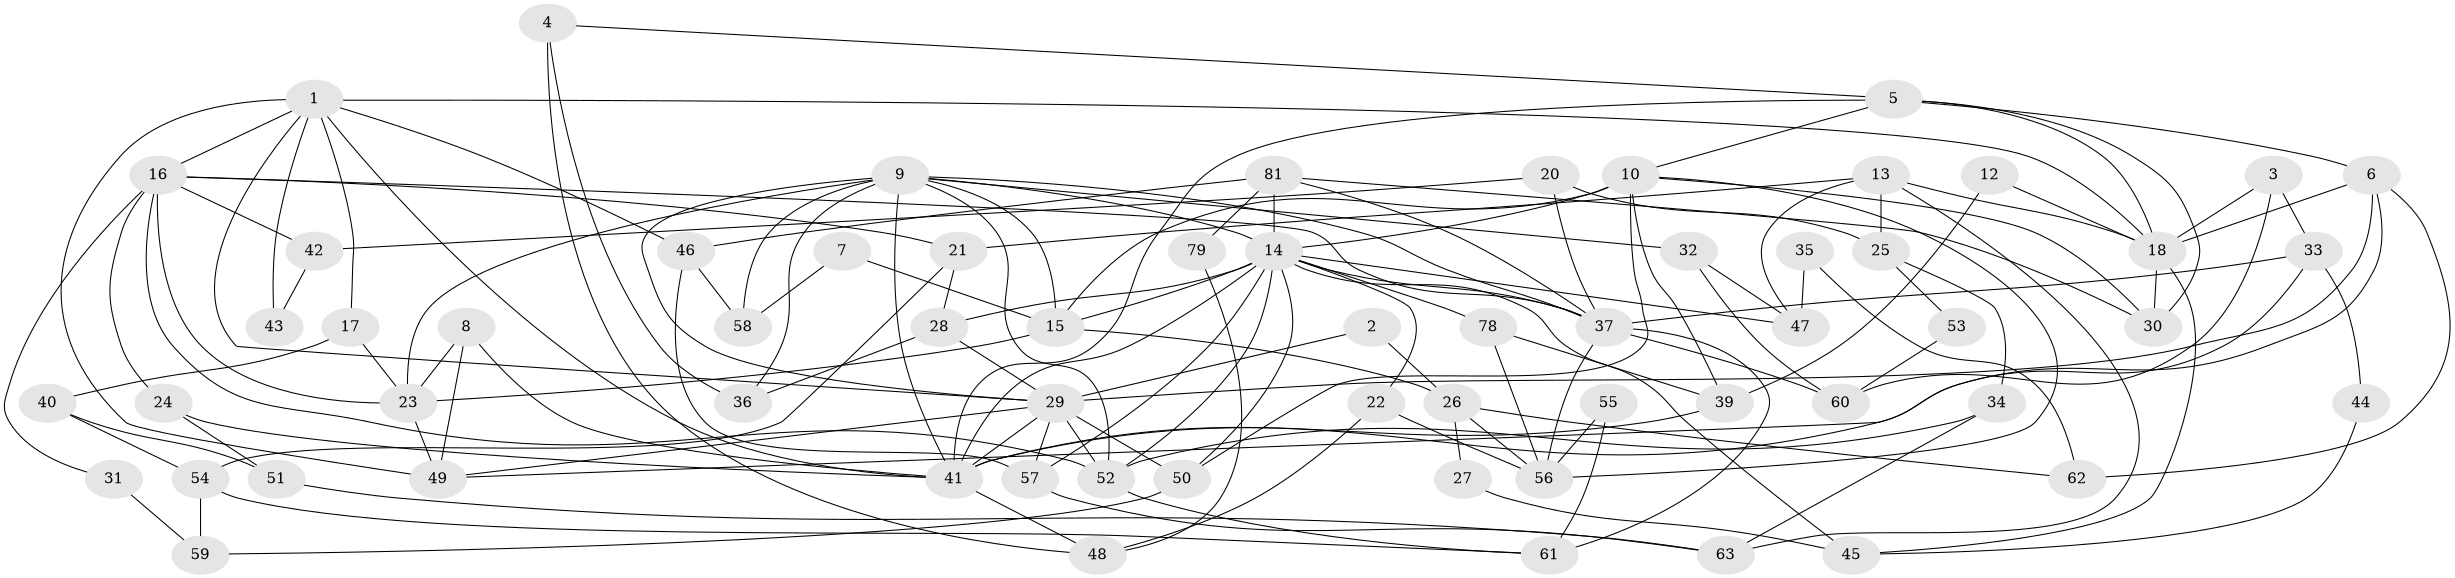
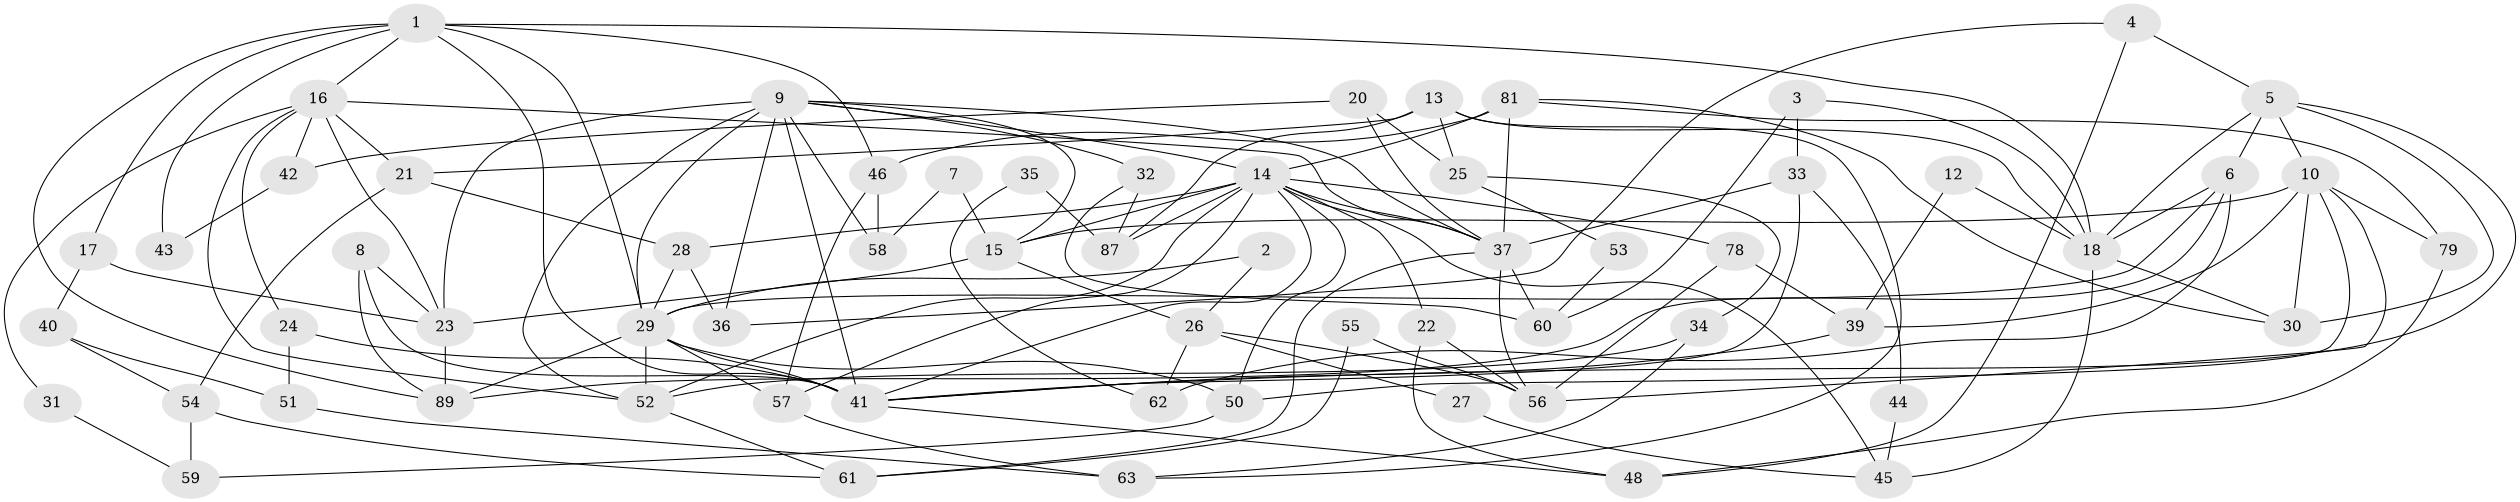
(1472, 222) -> (2380, 213)
(1801, 327) -> (1110, 251)
(438, 479) -> (445, 403)
